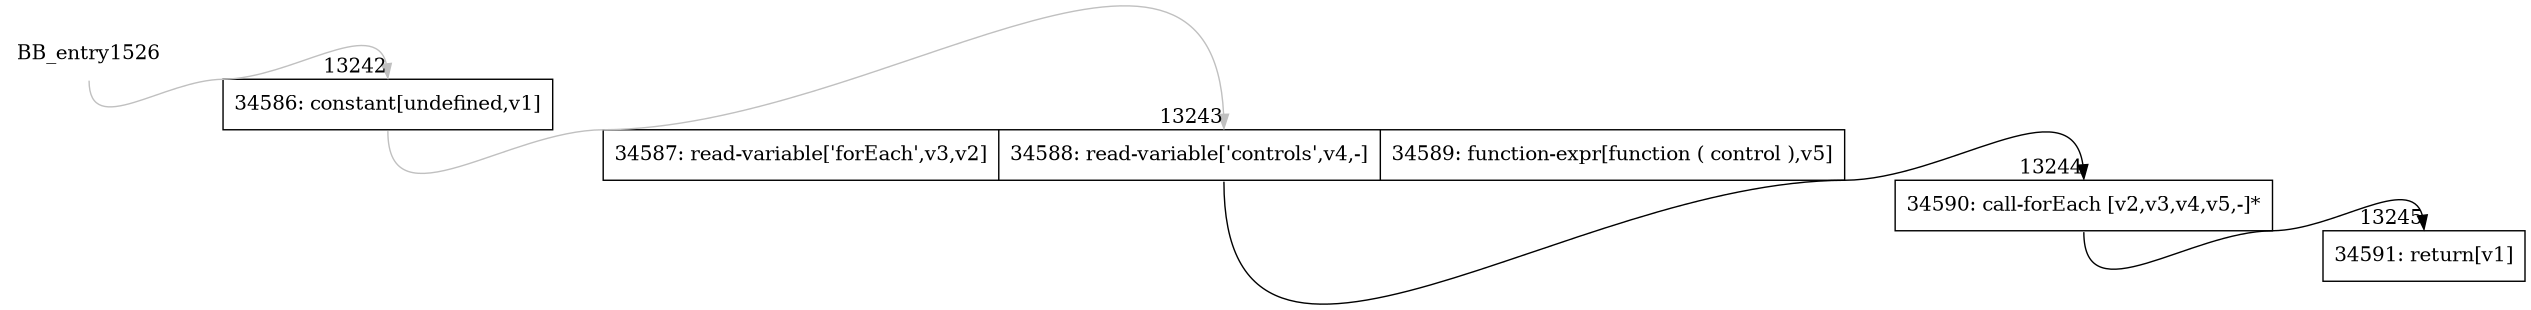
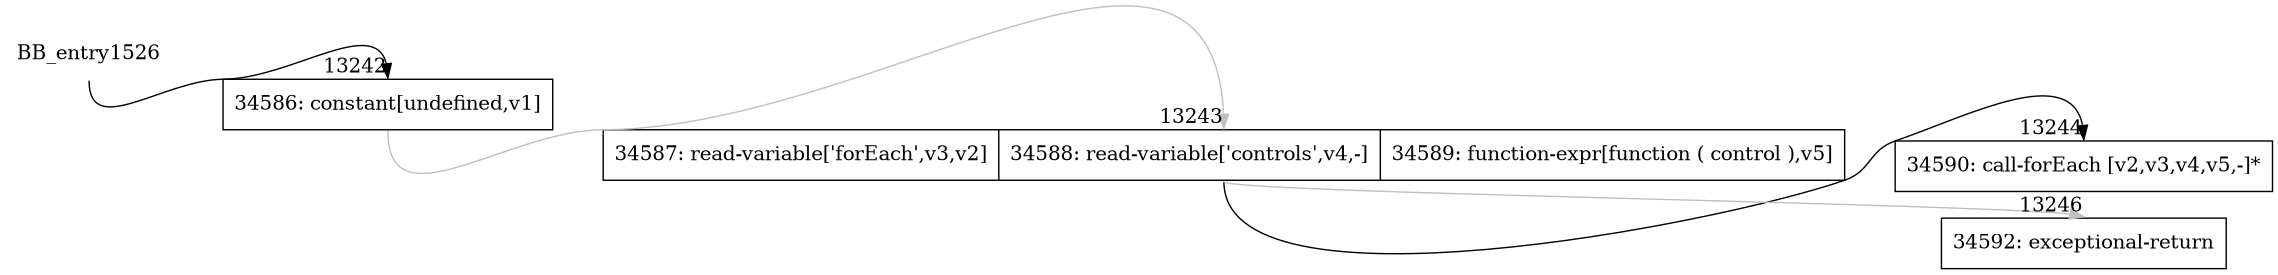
(234, 78) -> (234, 78)
none -> (2084, 243)
(2424, 256) -> none
